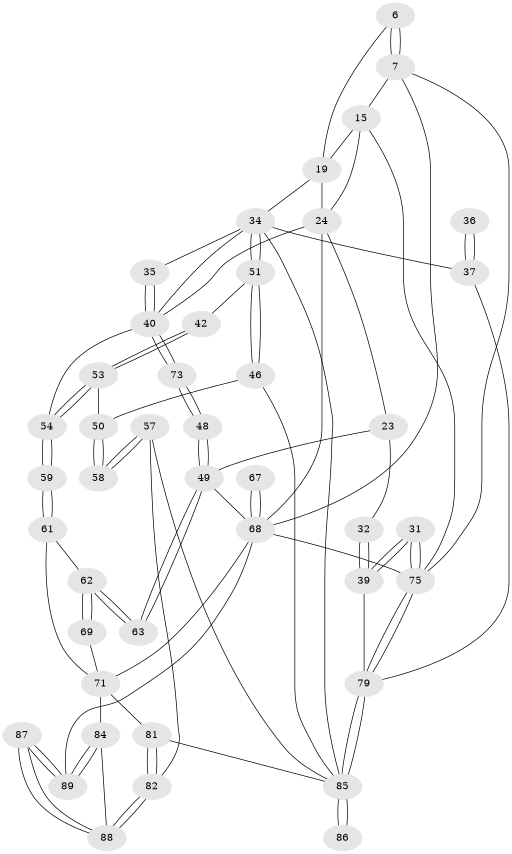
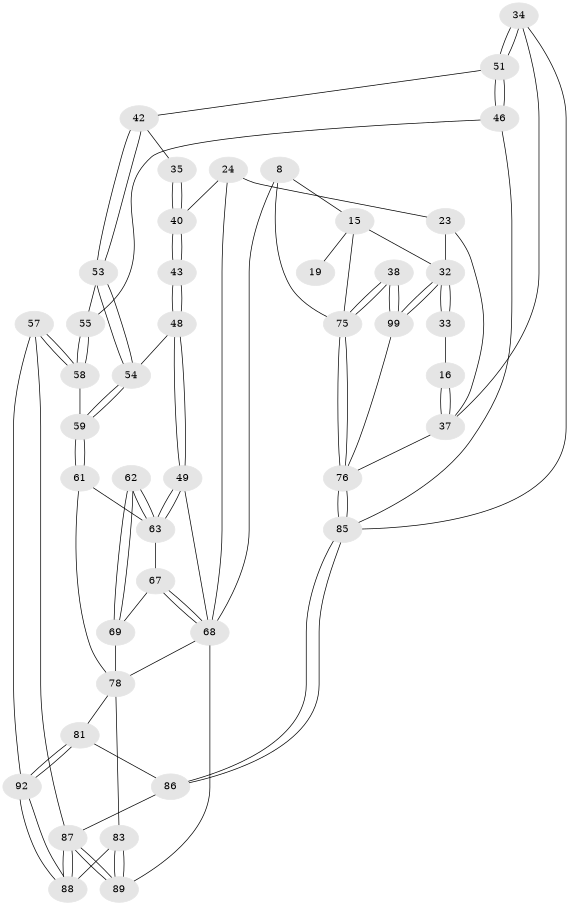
(395, 16) -> none
(395, 67) -> (280, 170)
(351, 173) -> (400, 247)
(289, 196) -> none
(322, 196) -> none
(470, 221) -> (445, 376)
(203, 247) -> (158, 144)
(198, 268) -> none
none -> (445, 324)
(77, 359) -> (154, 350)
(177, 376) -> (177, 273)
none -> (80, 401)
(99, 427) -> (86, 324)
(297, 446) -> (484, 324)
(415, 530) -> (394, 273)
(338, 551) -> none
(67, 555) -> (118, 504)
none -> (156, 555)
(364, 581) -> (394, 324)
none -> (136, 607)
(208, 617) -> (41, 582)
(101, 684) -> (116, 684)
(364, 684) -> (343, 478)
(101, 735) -> (119, 838)
(247, 761) -> (125, 761)
(152, 787) -> (22, 787)
none -> (125, 810)
